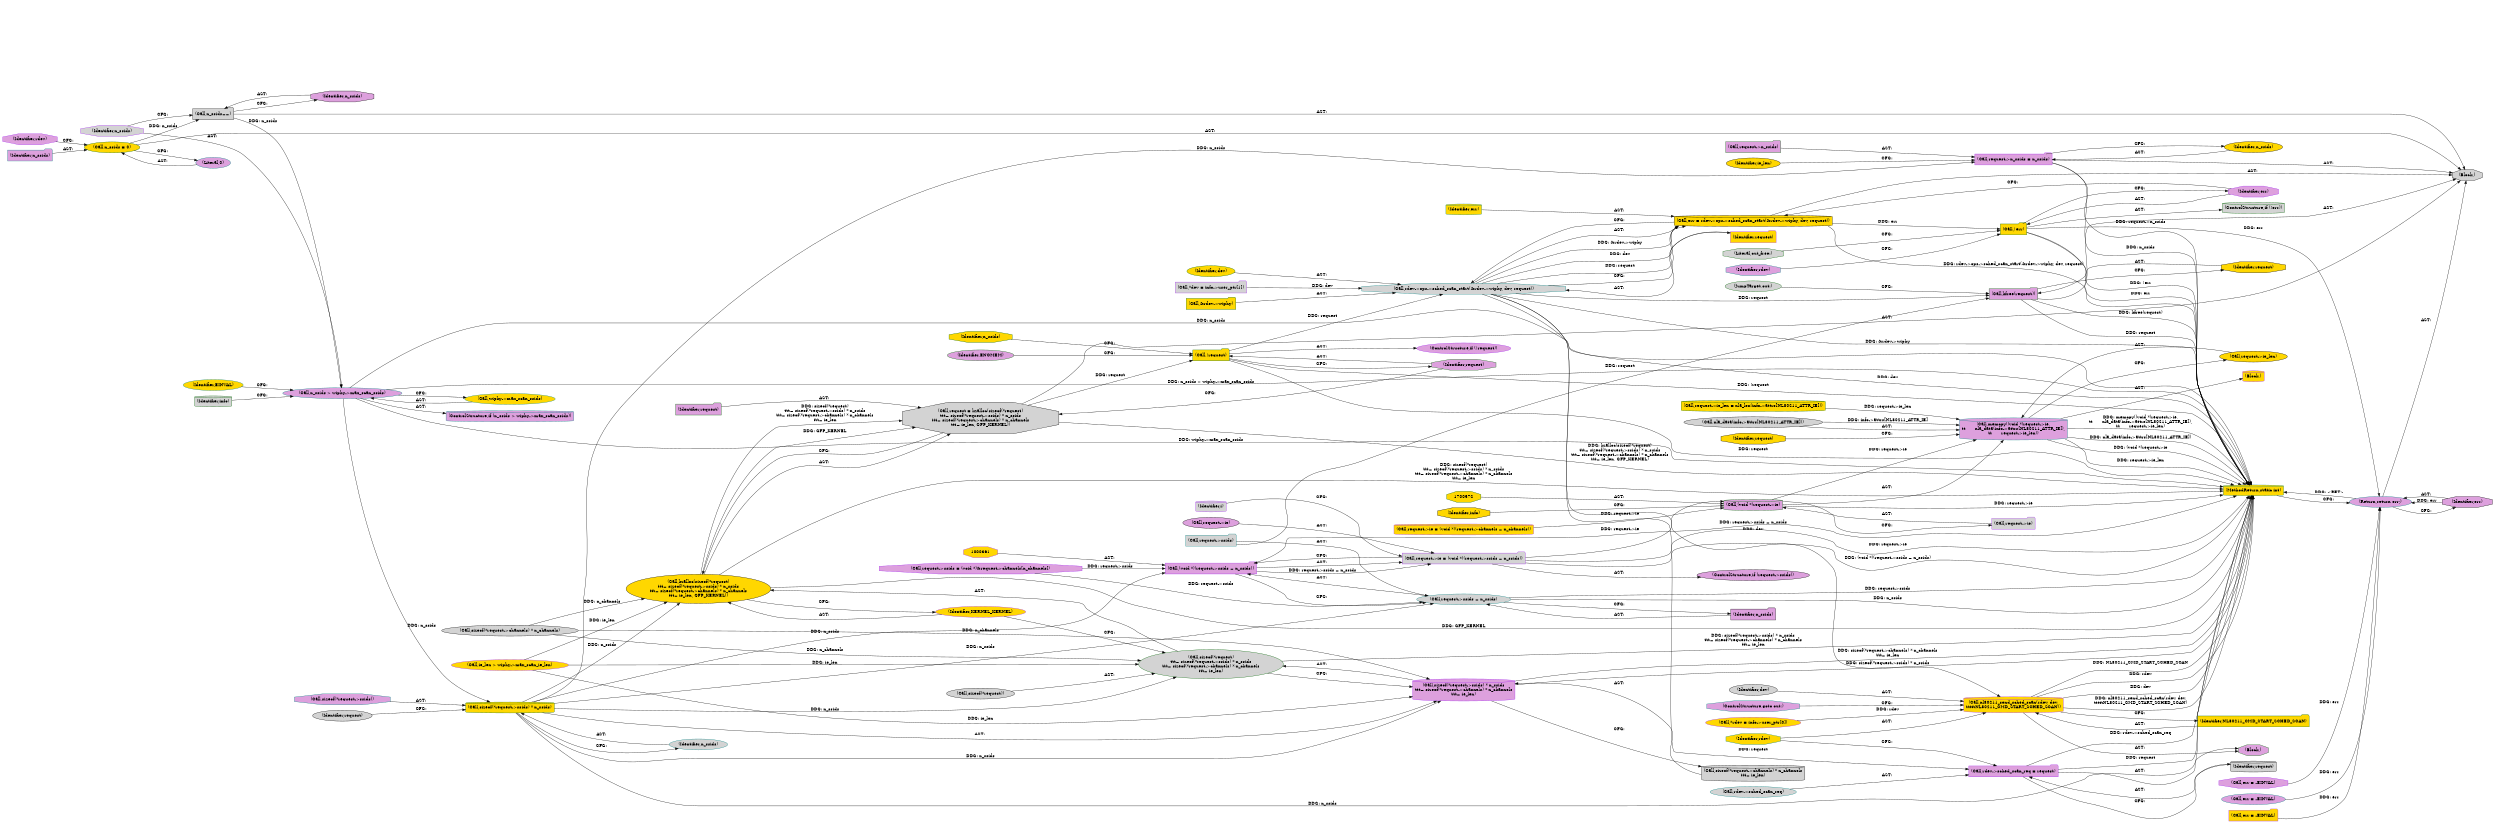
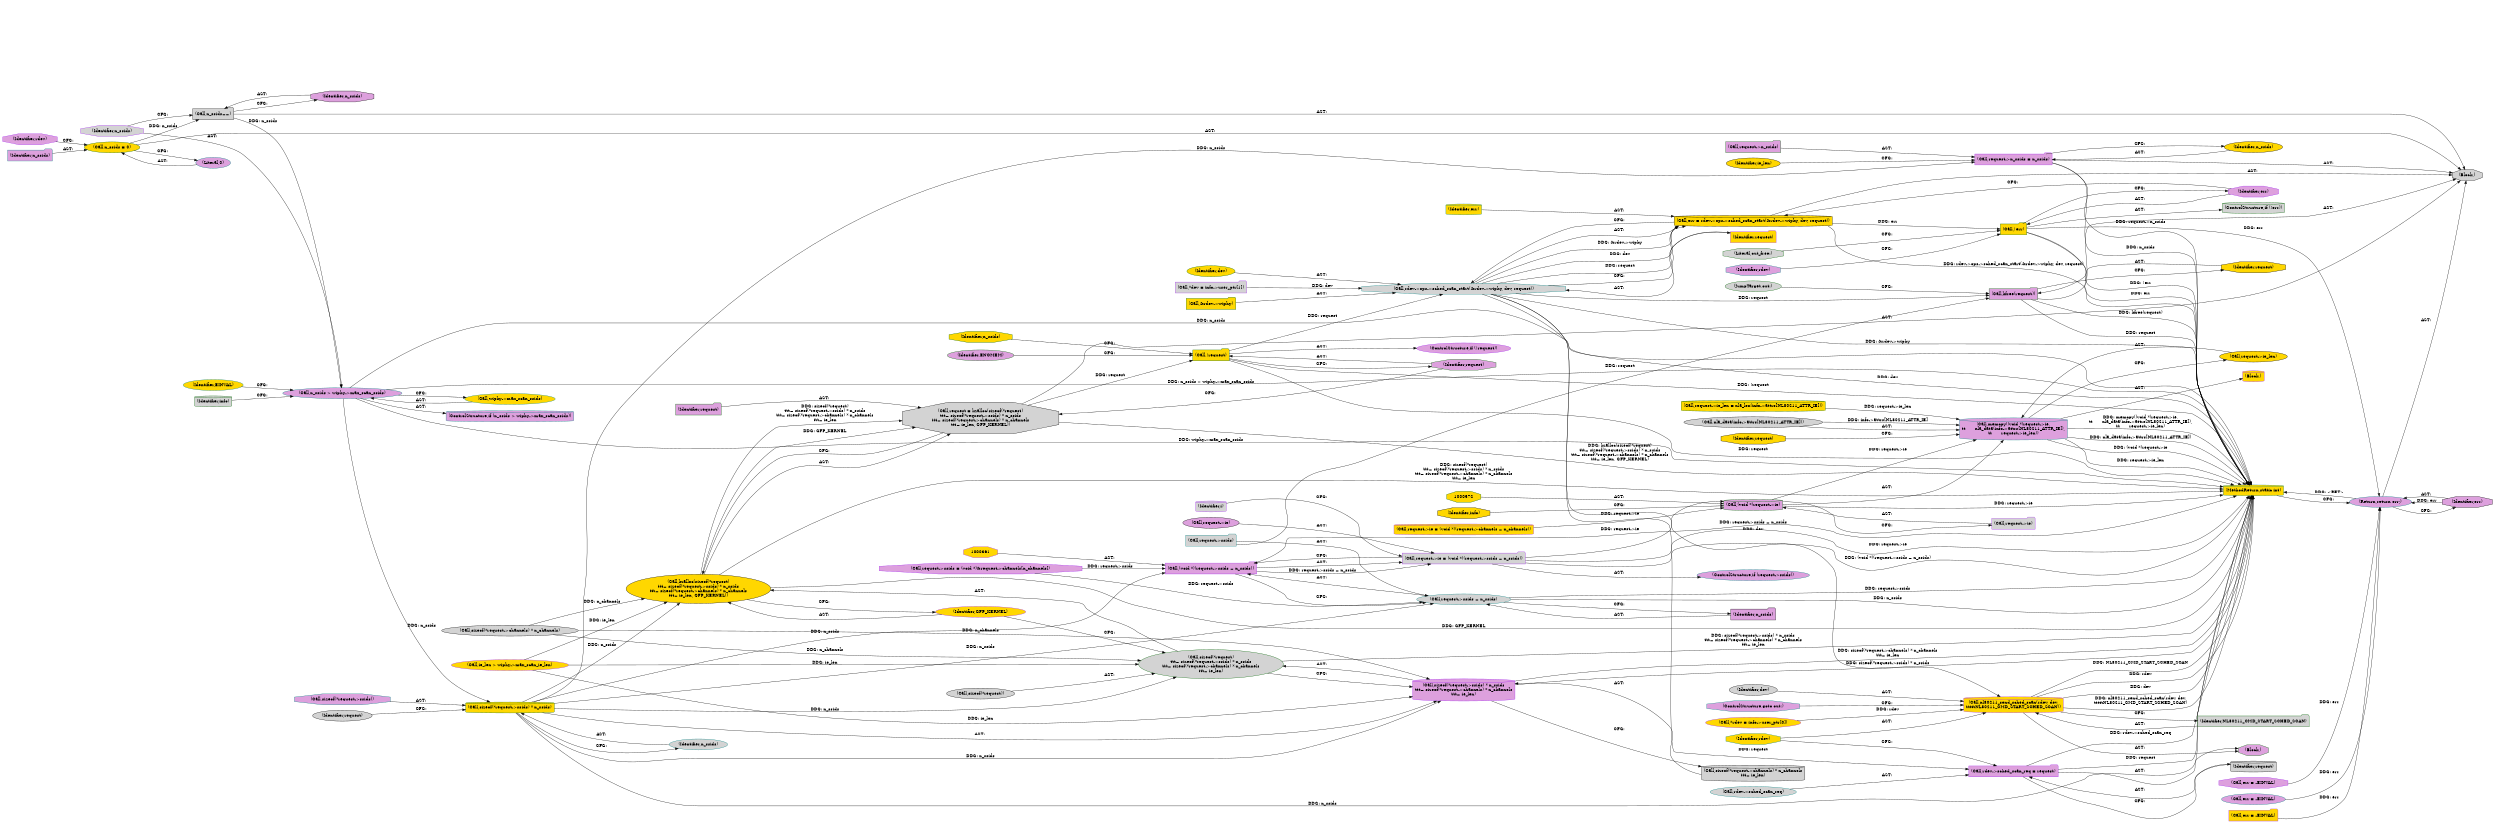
(1464, 497) -> (1464, 497)
(1753, 575) -> (1753, 575)
(981, 612) -> (981, 612)
(2253, 721) -> (2253, 721)
